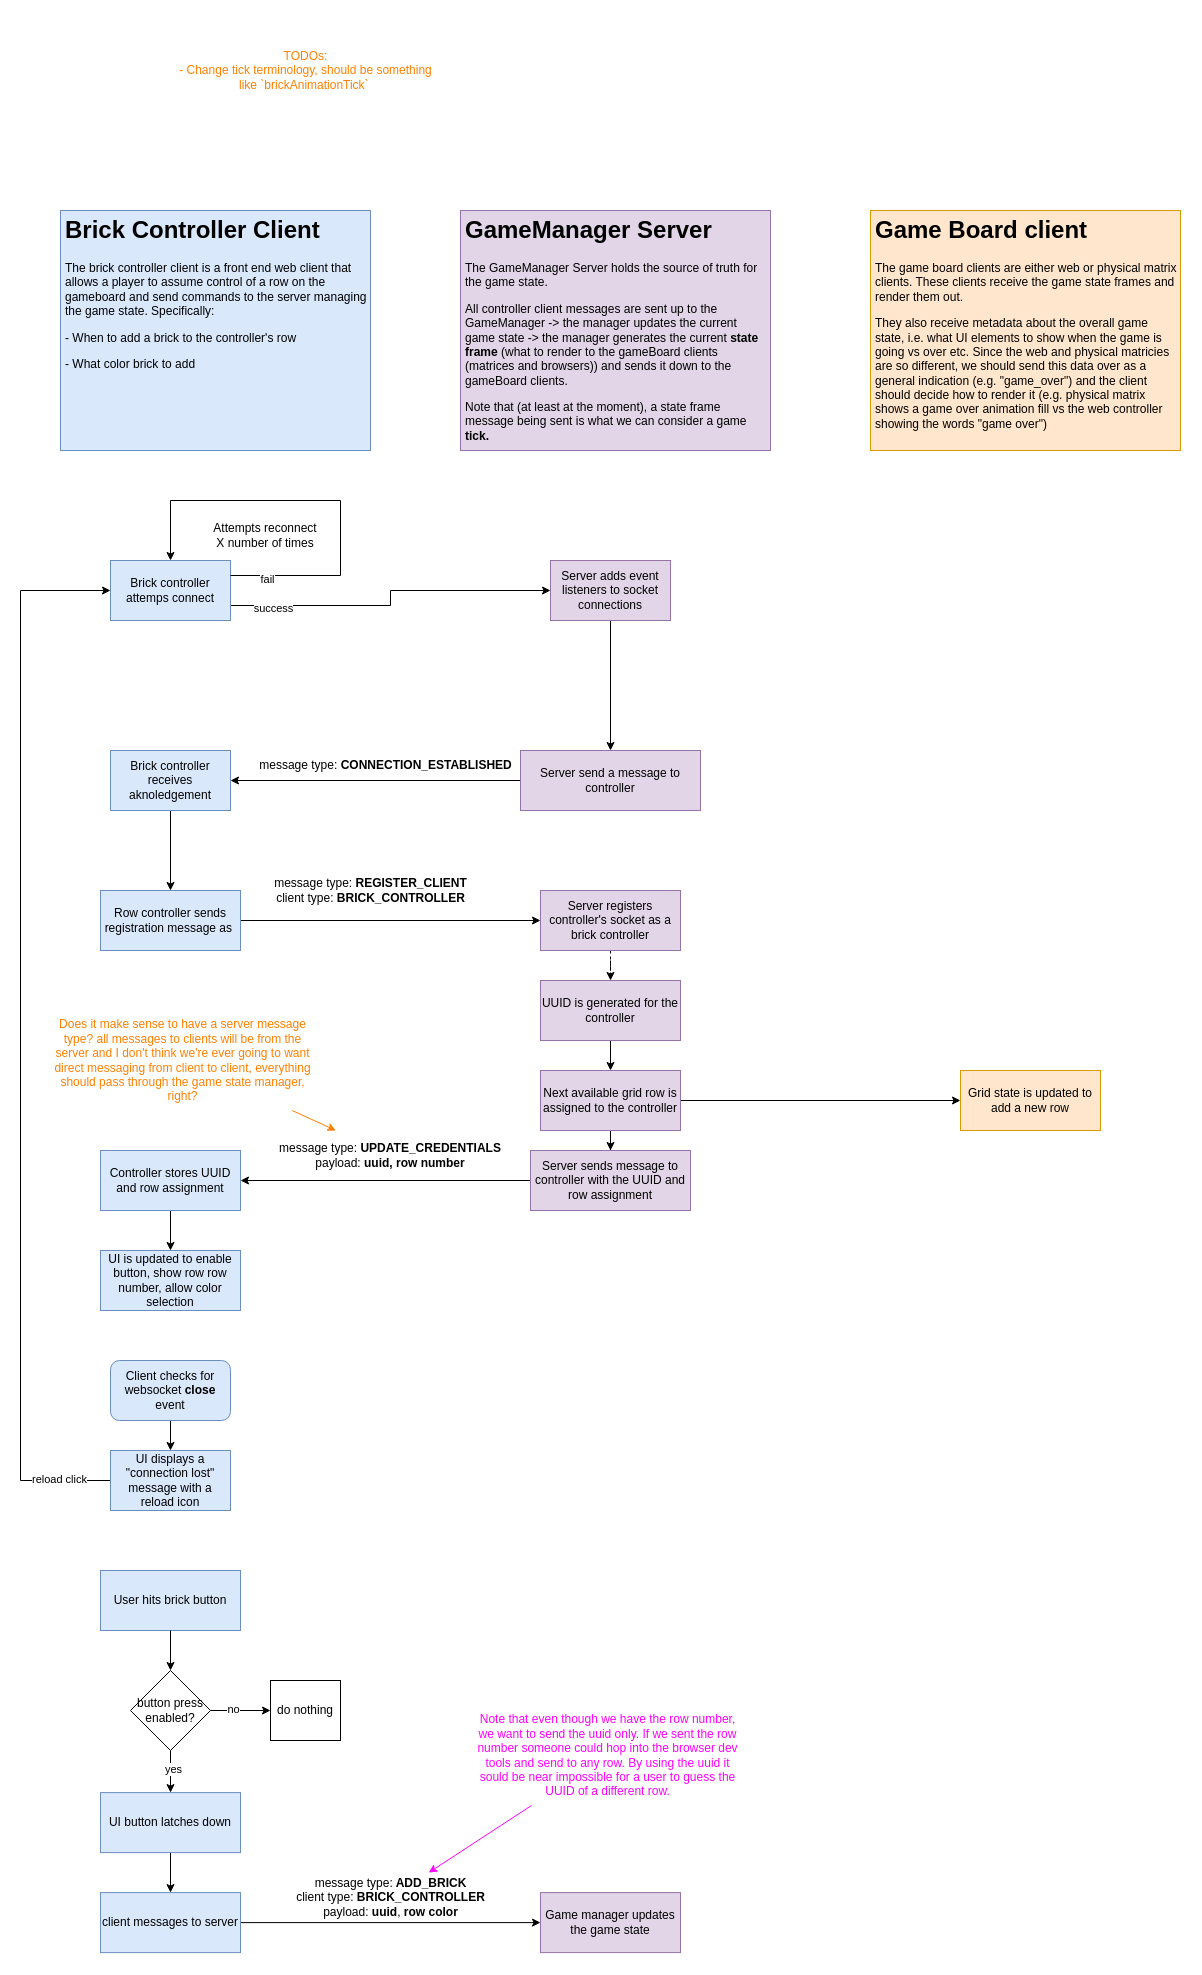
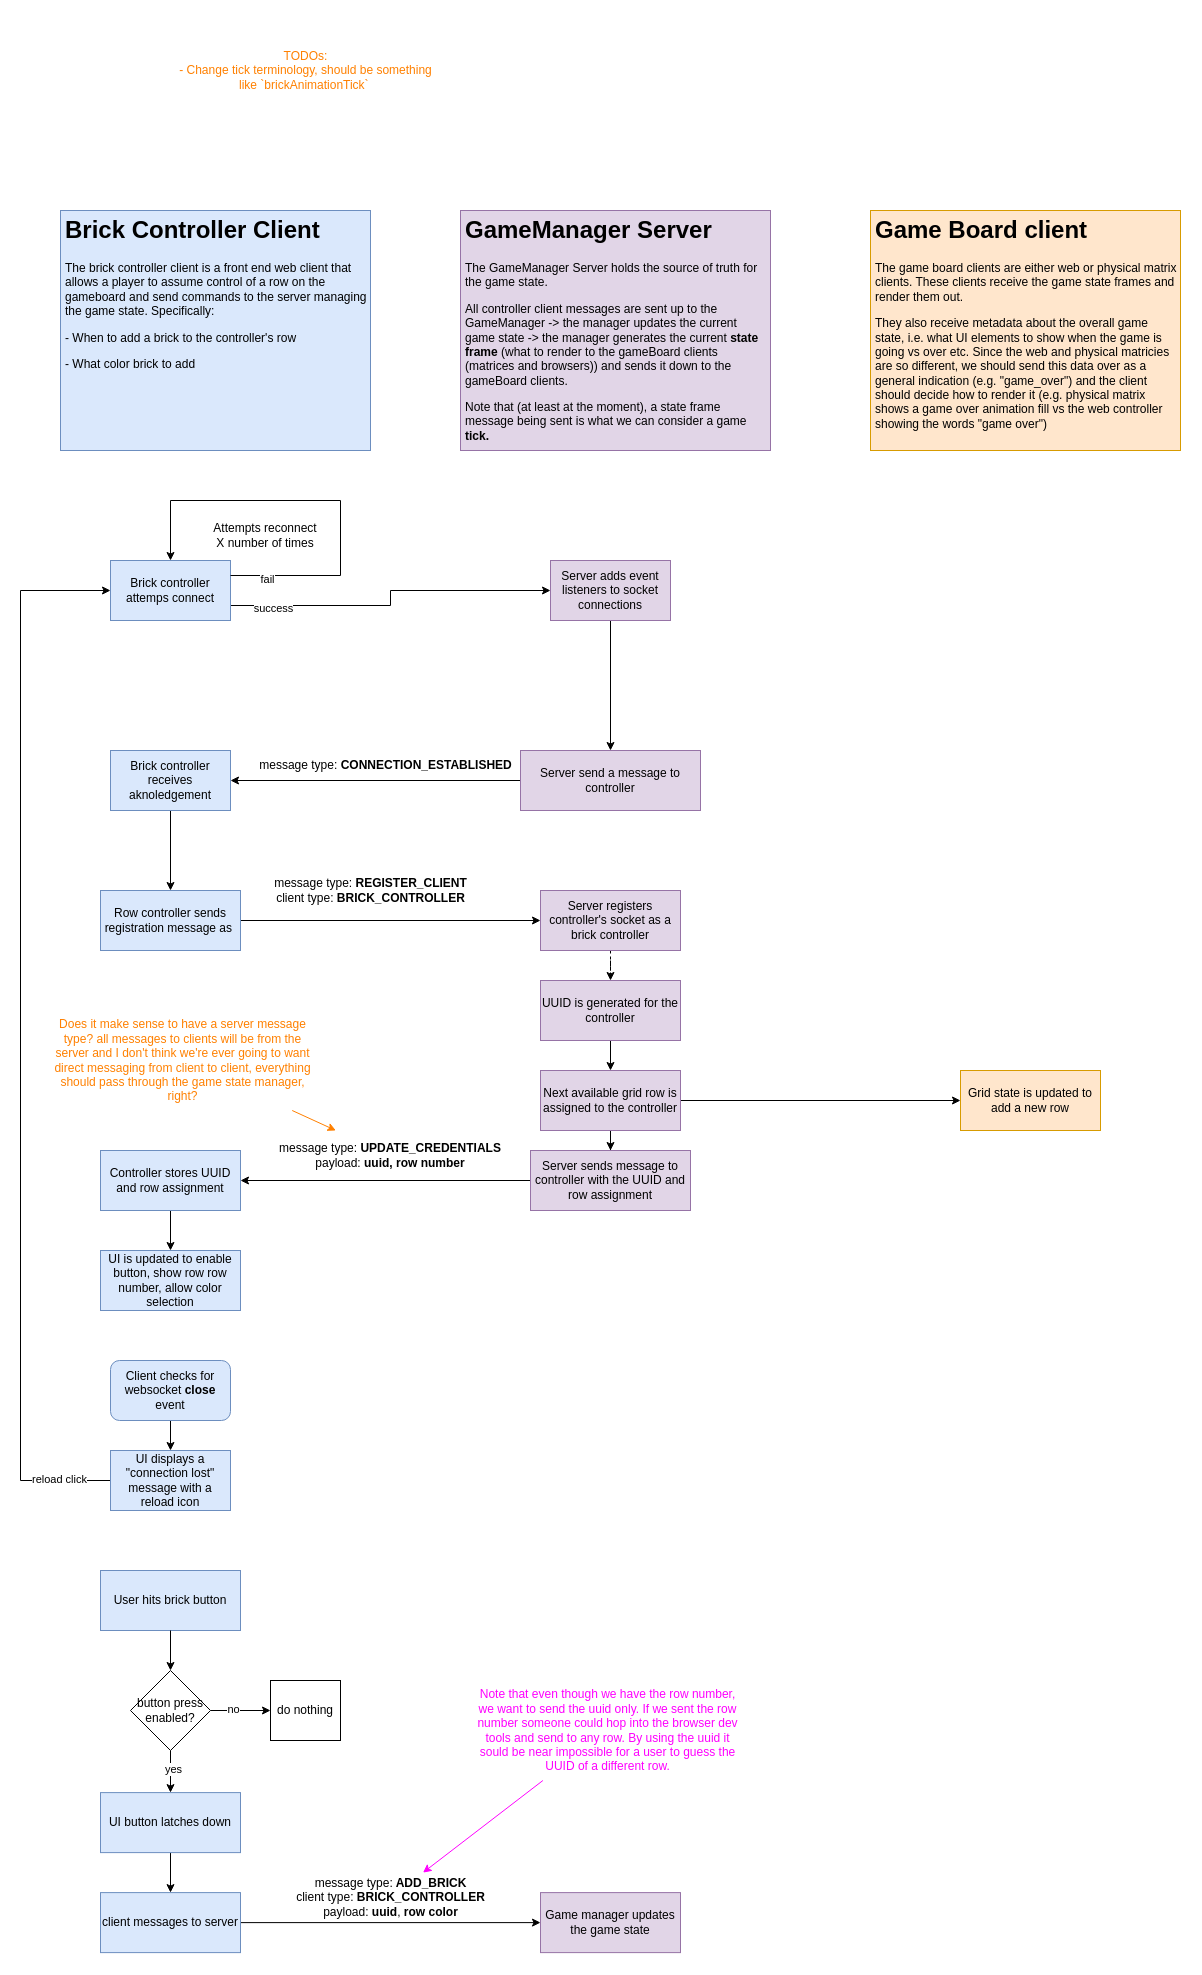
(608, 1756) -> (608, 1731)
